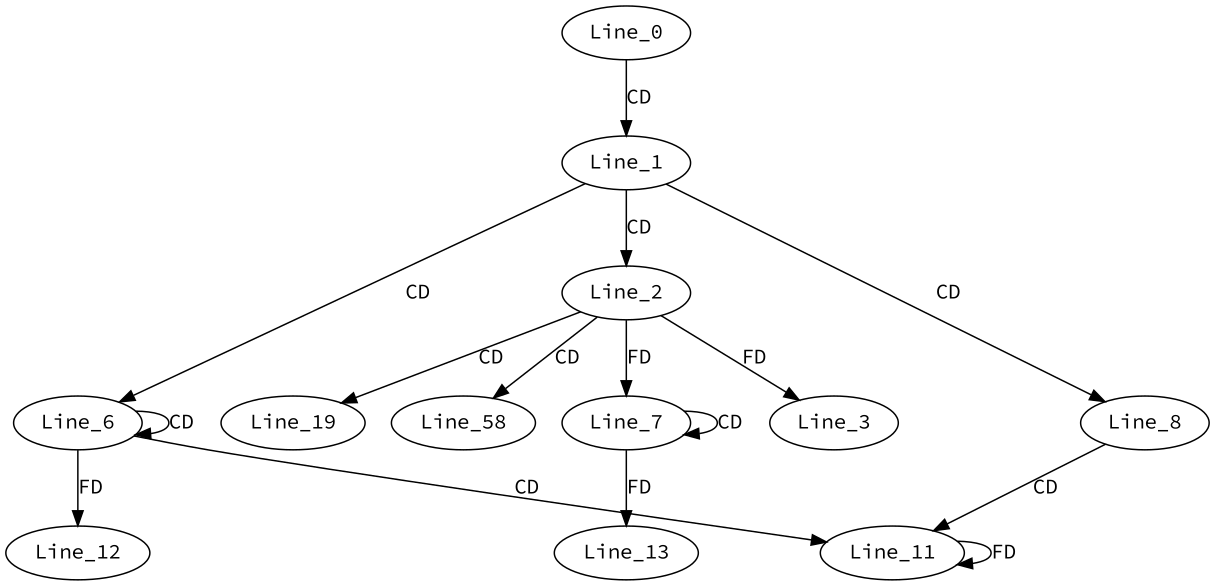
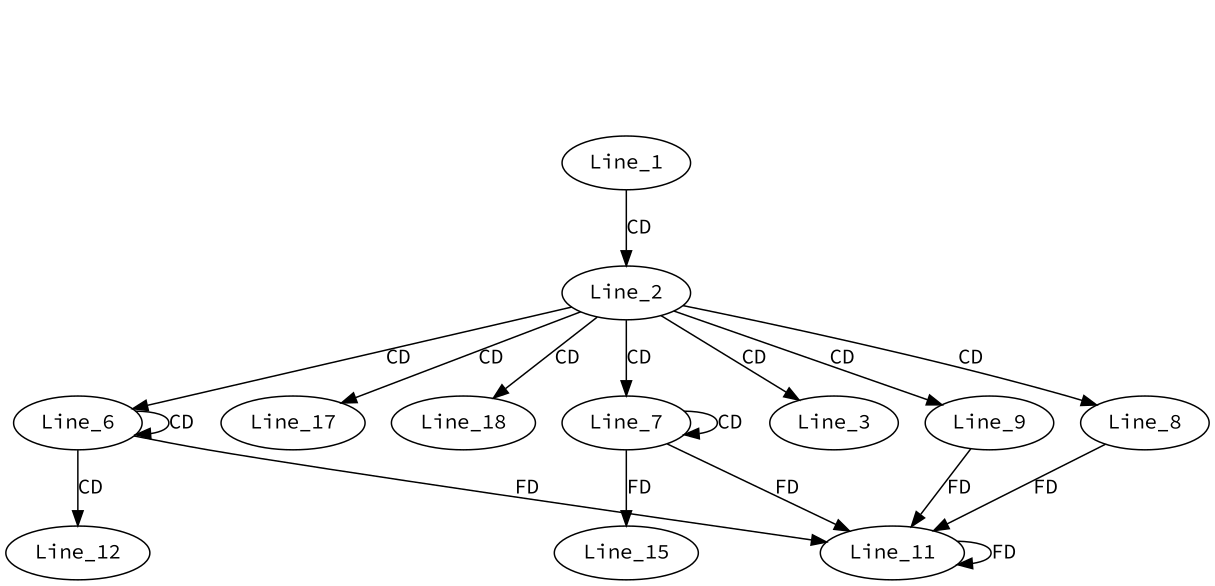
(626, 33) -> none
(879, 289) -> (884, 349)
(359, 290) -> (360, 356)
(639, 358) -> (639, 358)
(754, 358) -> (754, 358)
(293, 423) -> (293, 423)
(463, 423) -> (463, 423)
none -> (989, 423)
none -> (752, 484)
(91, 488) -> (91, 488)
(527, 488) -> (527, 488)
(1046, 488) -> (1046, 488)
(626, 553) -> (626, 553)
